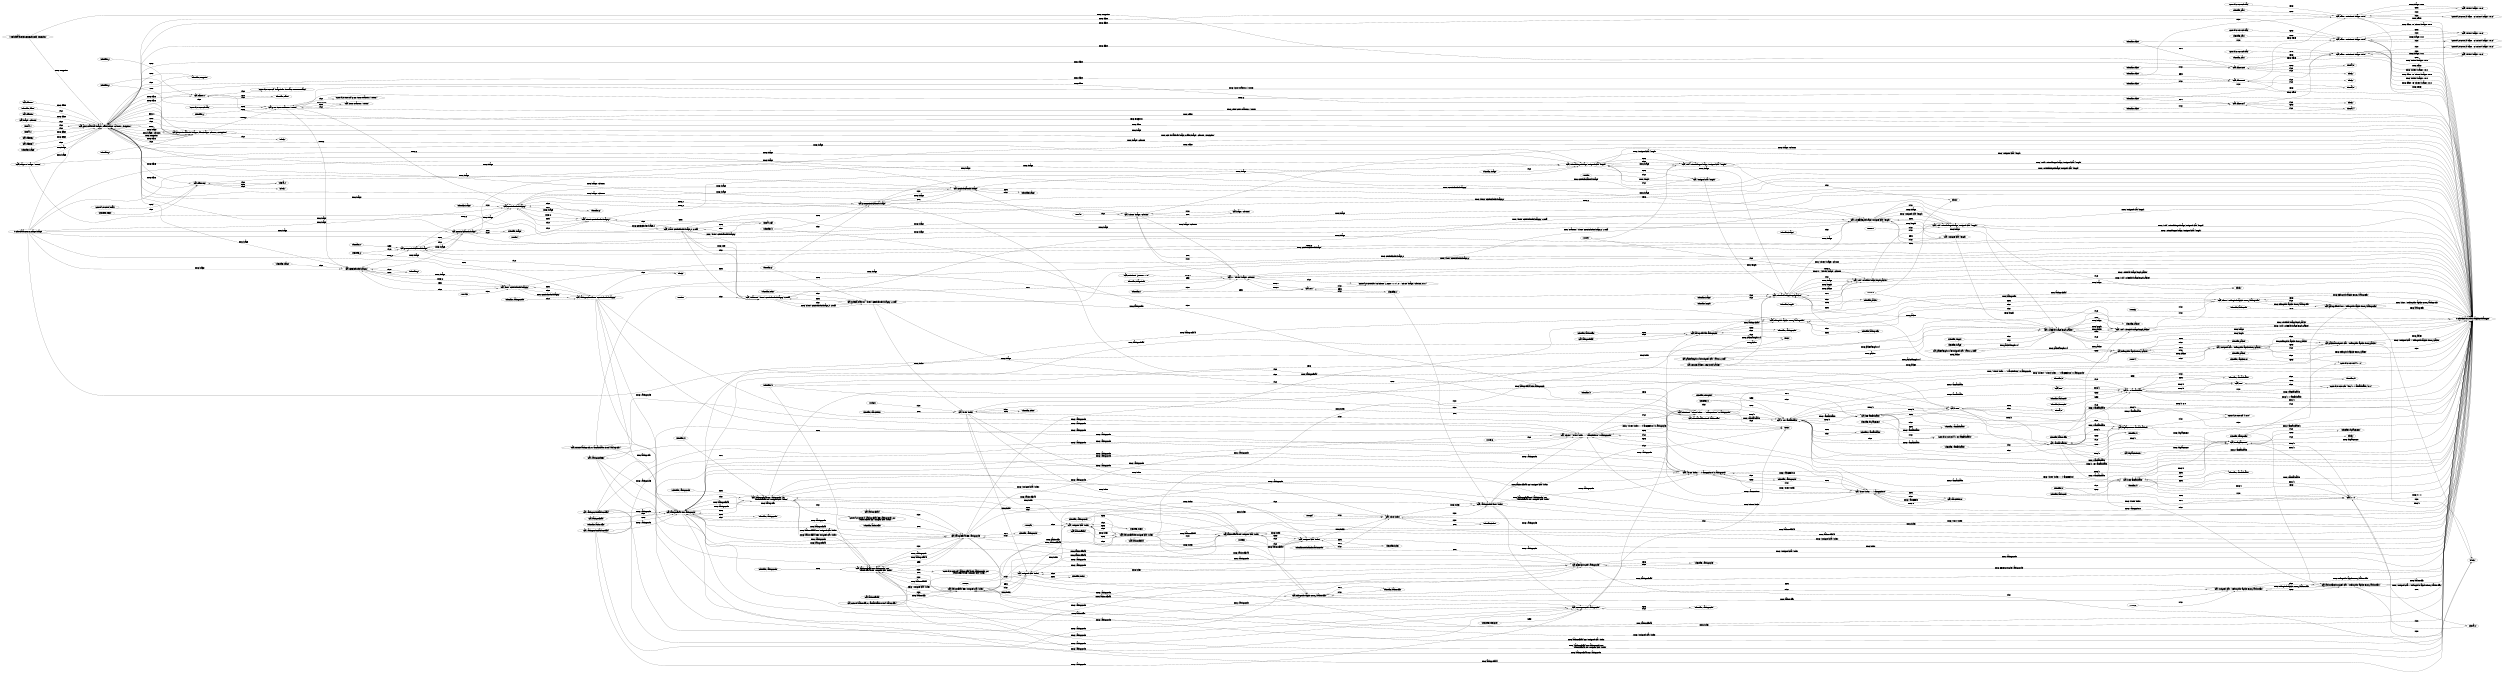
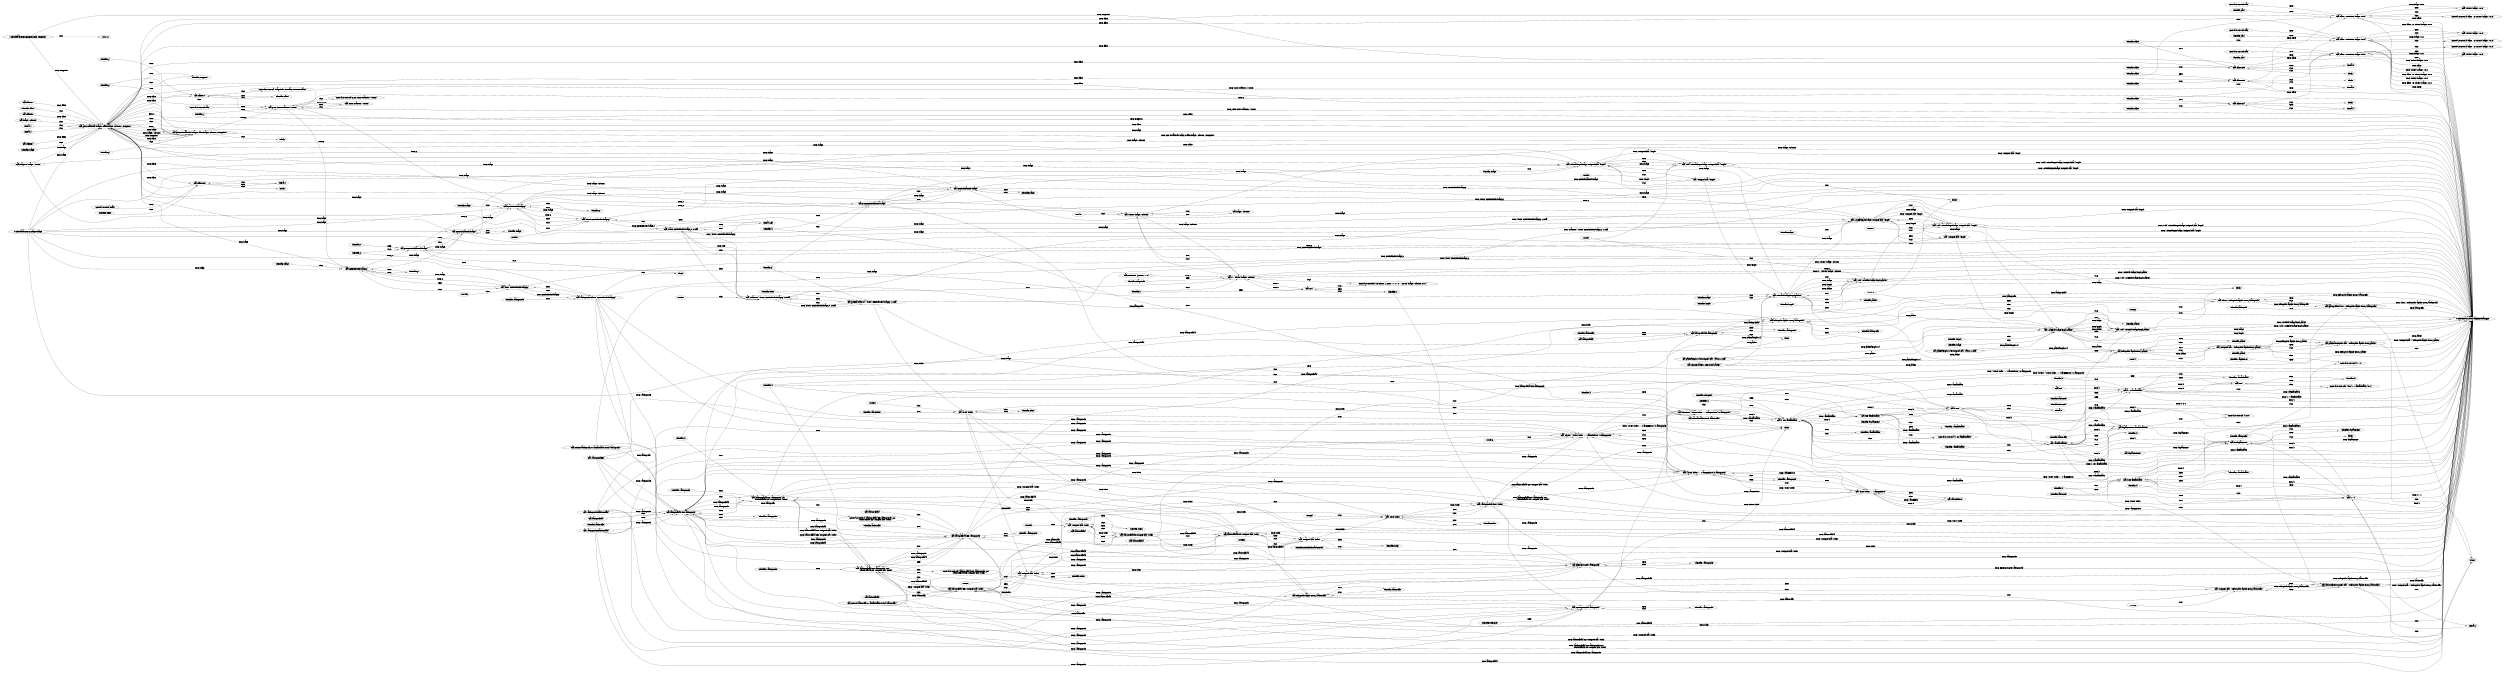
none -> (105, 37)
(28, 138) -> none
(1678, 355) -> (1674, 326)
(1358, 537) -> (1444, 512)
